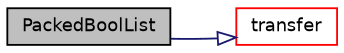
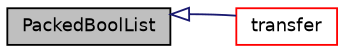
(194, 39) -> (213, 15)
